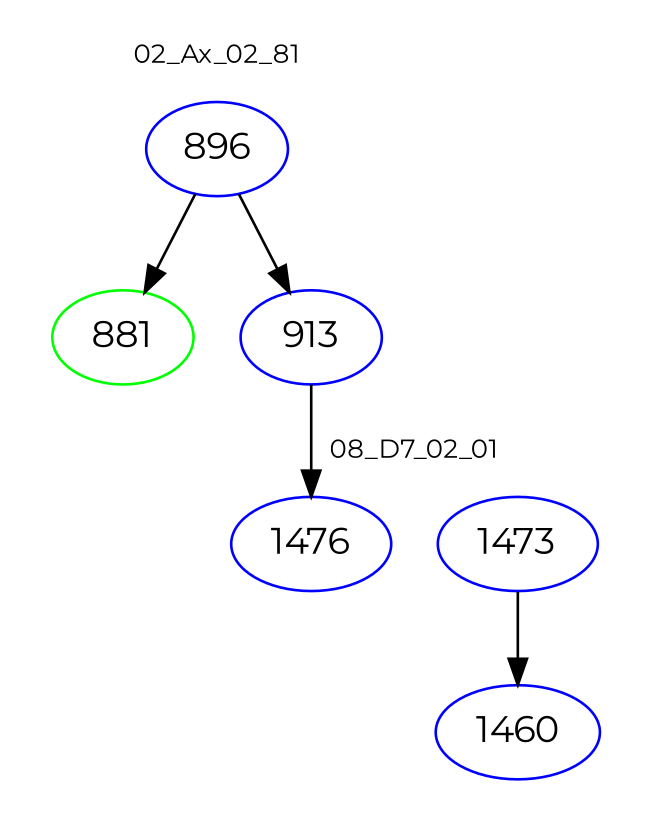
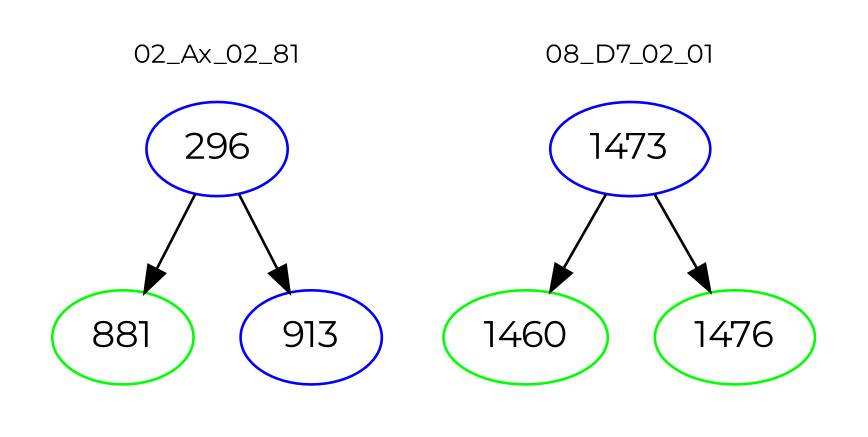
(217, 149) -> (217, 149)
(311, 442) -> (676, 231)
(311, 544) -> (735, 337)
(518, 732) -> (526, 337)
